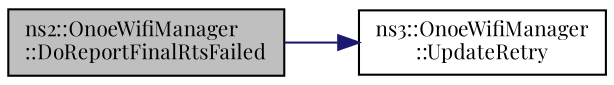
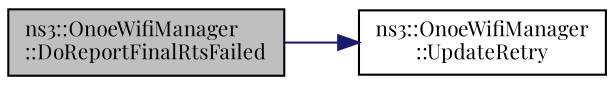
(146, 43) -> (146, 43)
